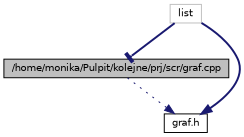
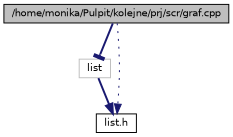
(153, 39) -> (107, 39)
(186, 123) -> (116, 123)
